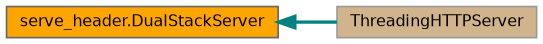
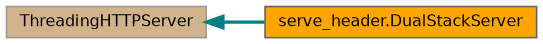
(316, 22) -> (244, 22)
